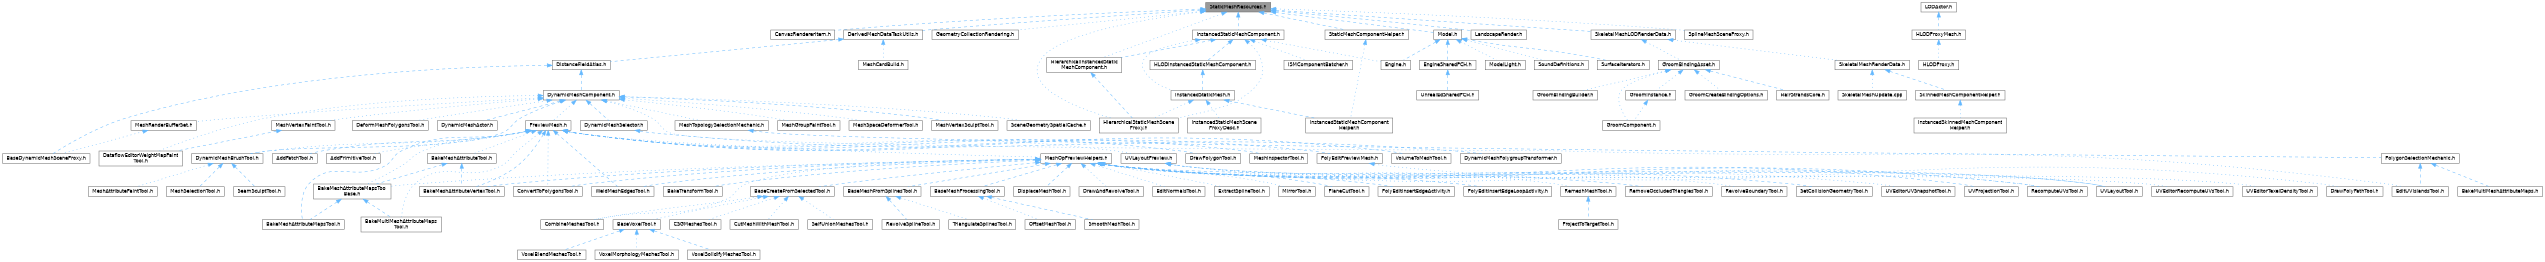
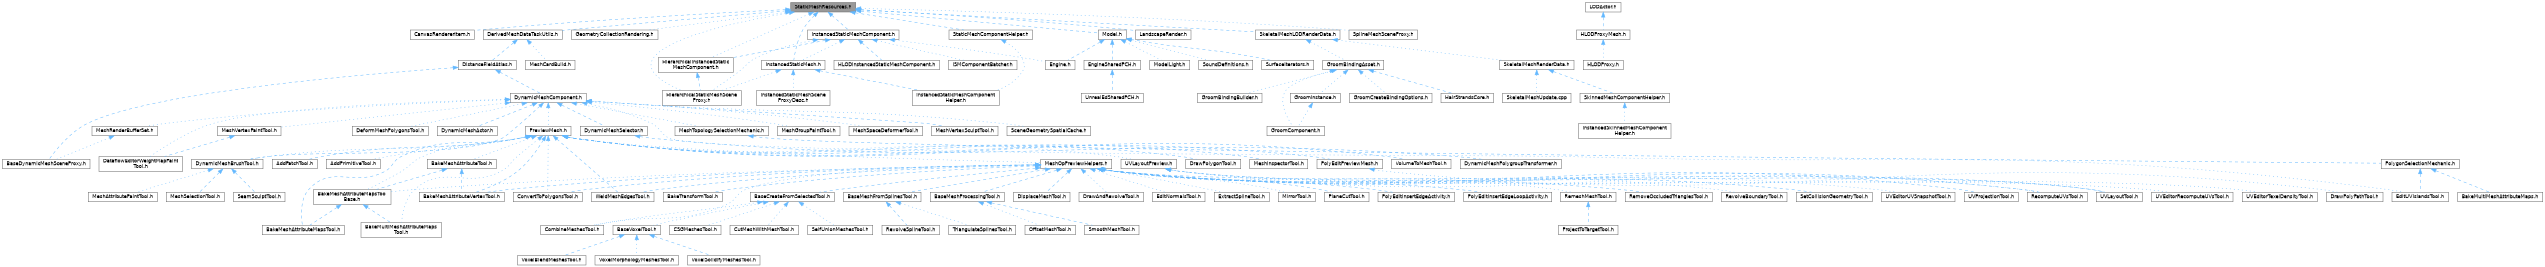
(1203, 83) -> (800, 36)
